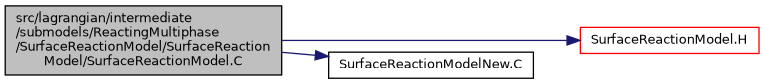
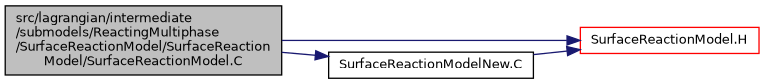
none -> (550, 53)
